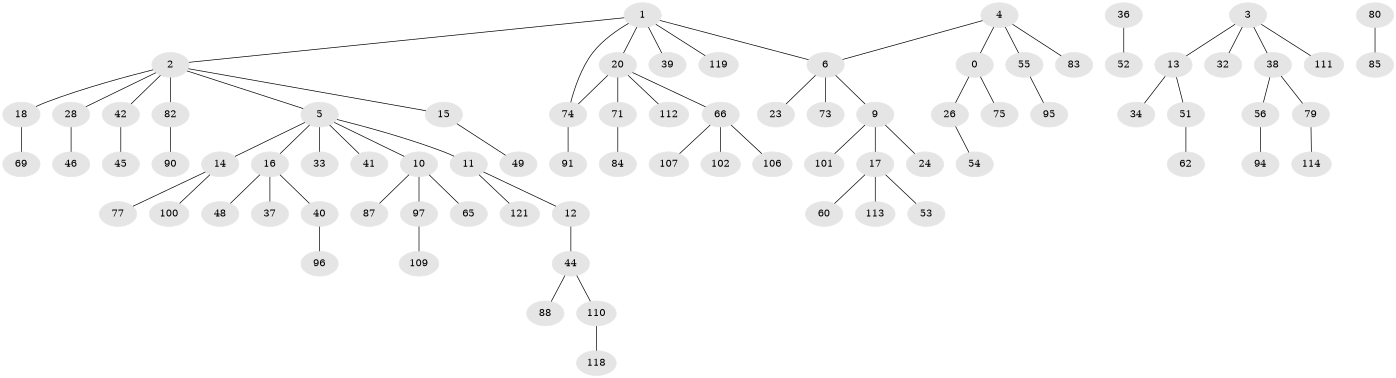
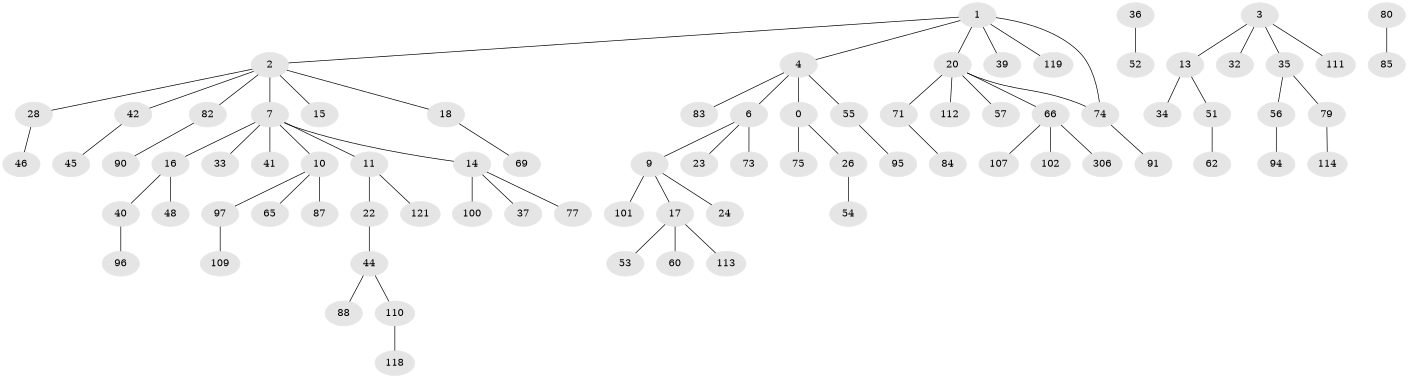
(734, 40) -> (888, 40)
(1273, 65) -> (1285, 65)
(320, 115) -> (270, 115)
none -> (1001, 115)
(518, 164) -> none
(772, 164) -> (1102, 164)
(270, 189) -> (498, 189)
(571, 214) -> (369, 214)
